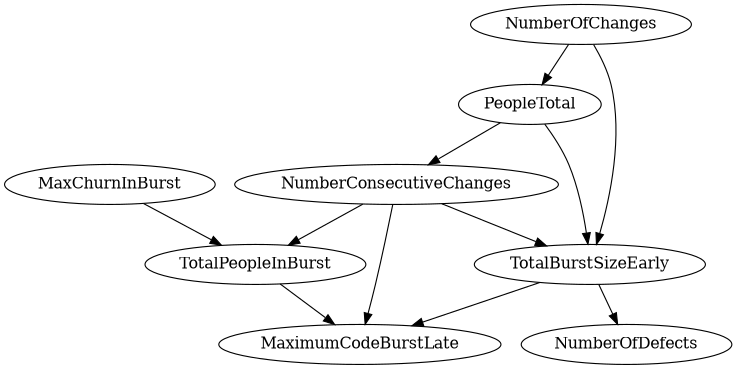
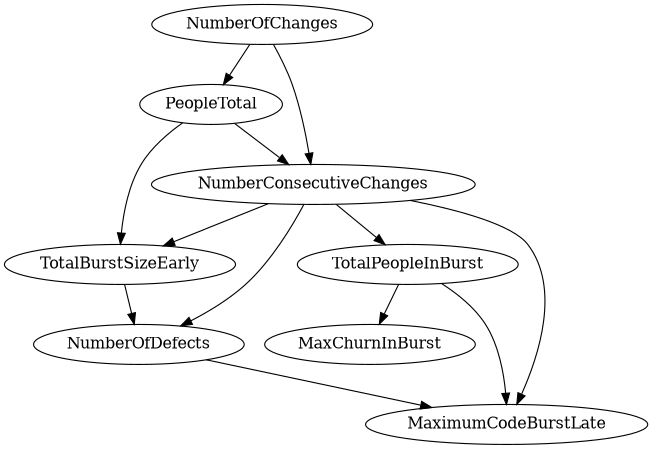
(616, 138) -> (296, 97)
(178, 222) -> (391, 299)
none -> (257, 273)
(481, 302) -> (313, 382)
